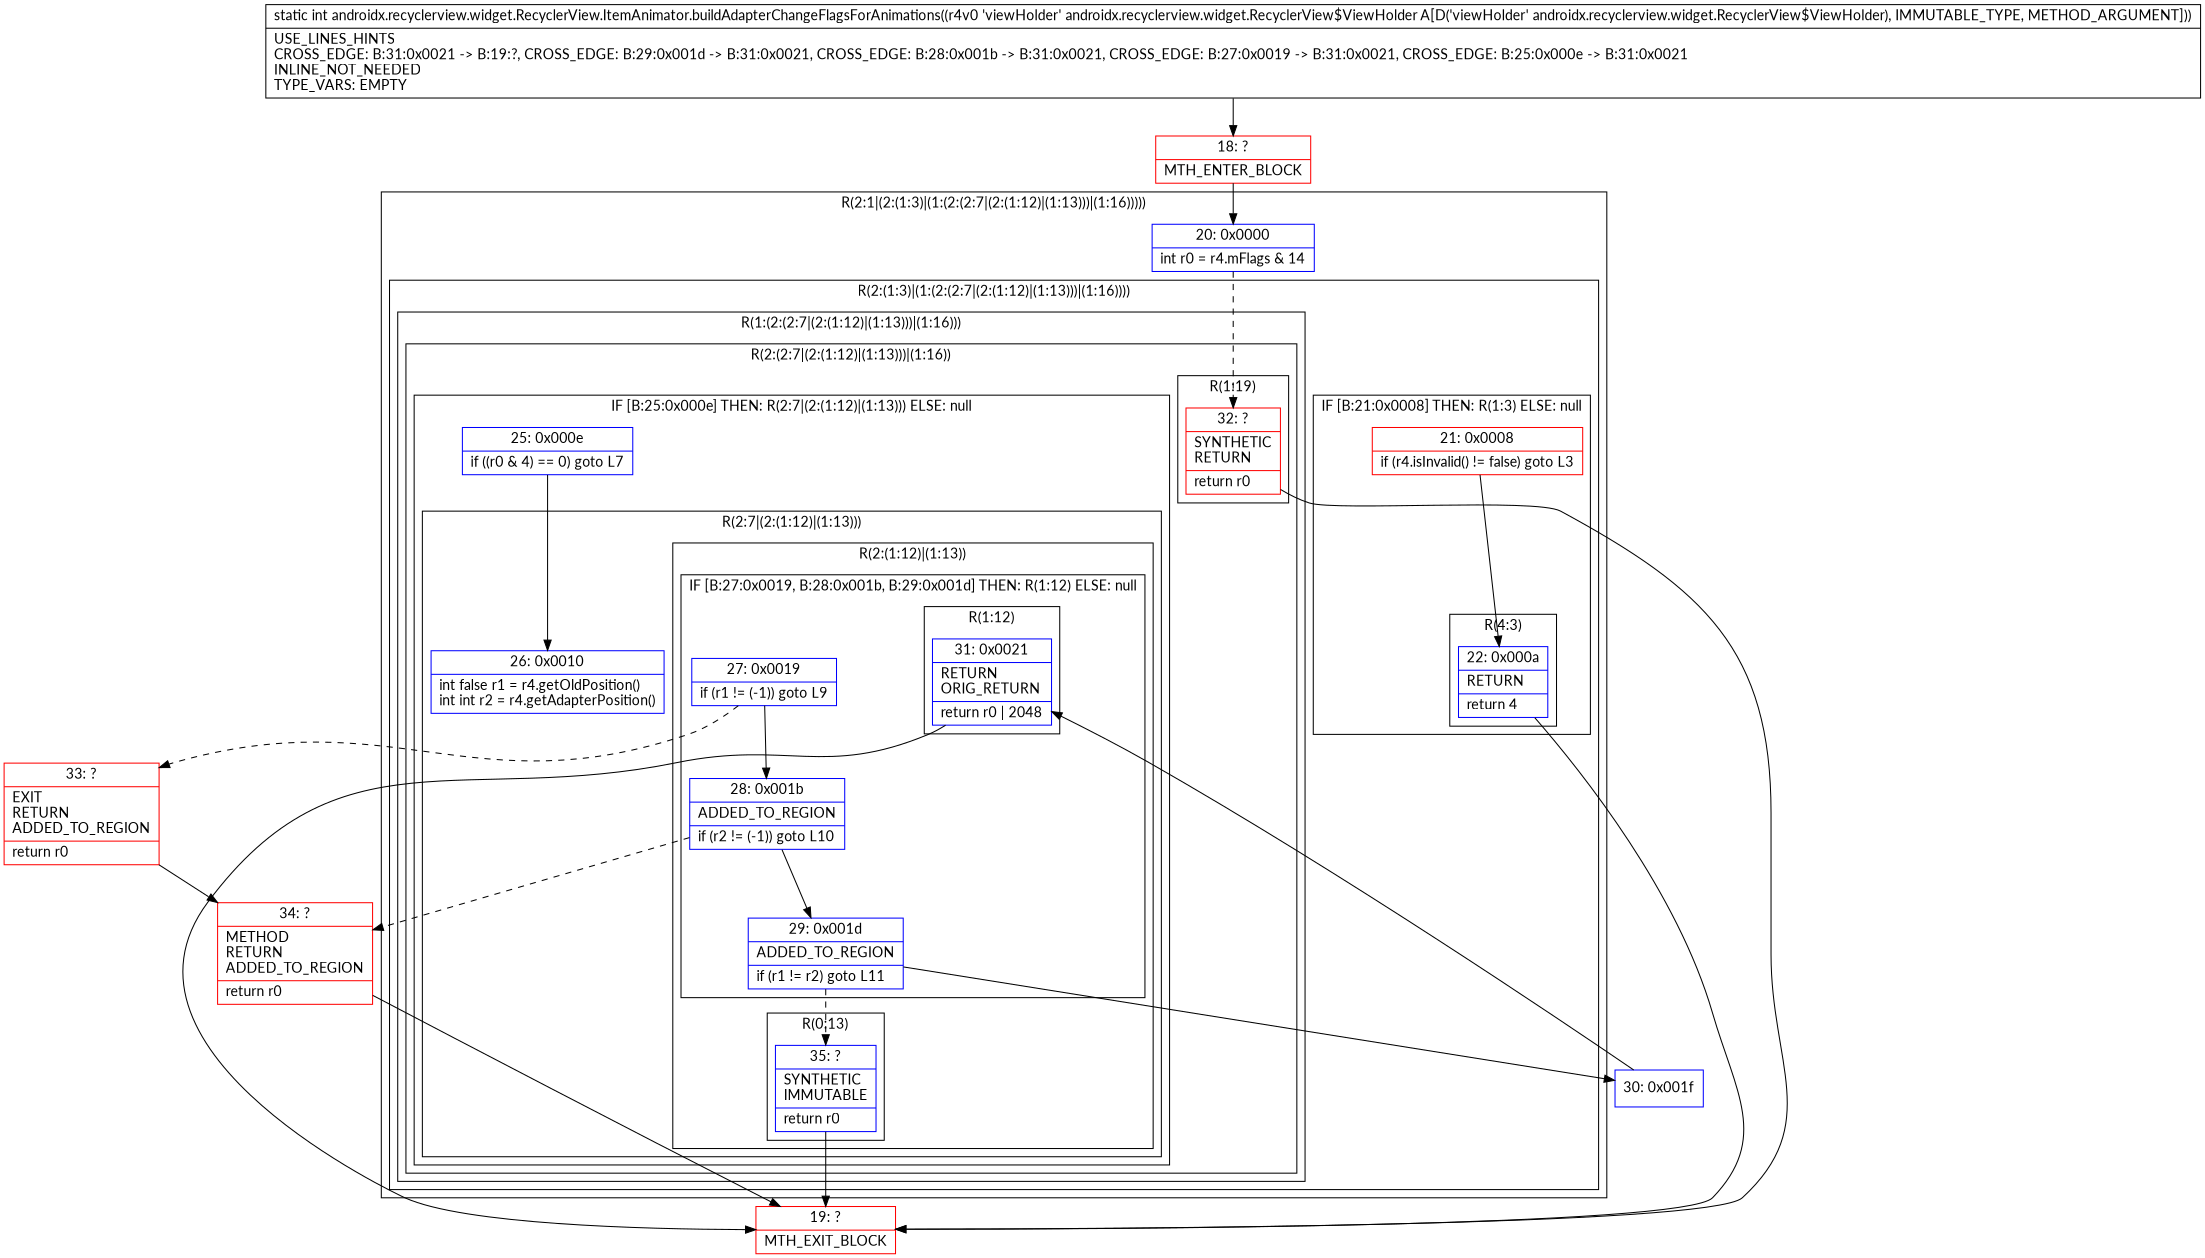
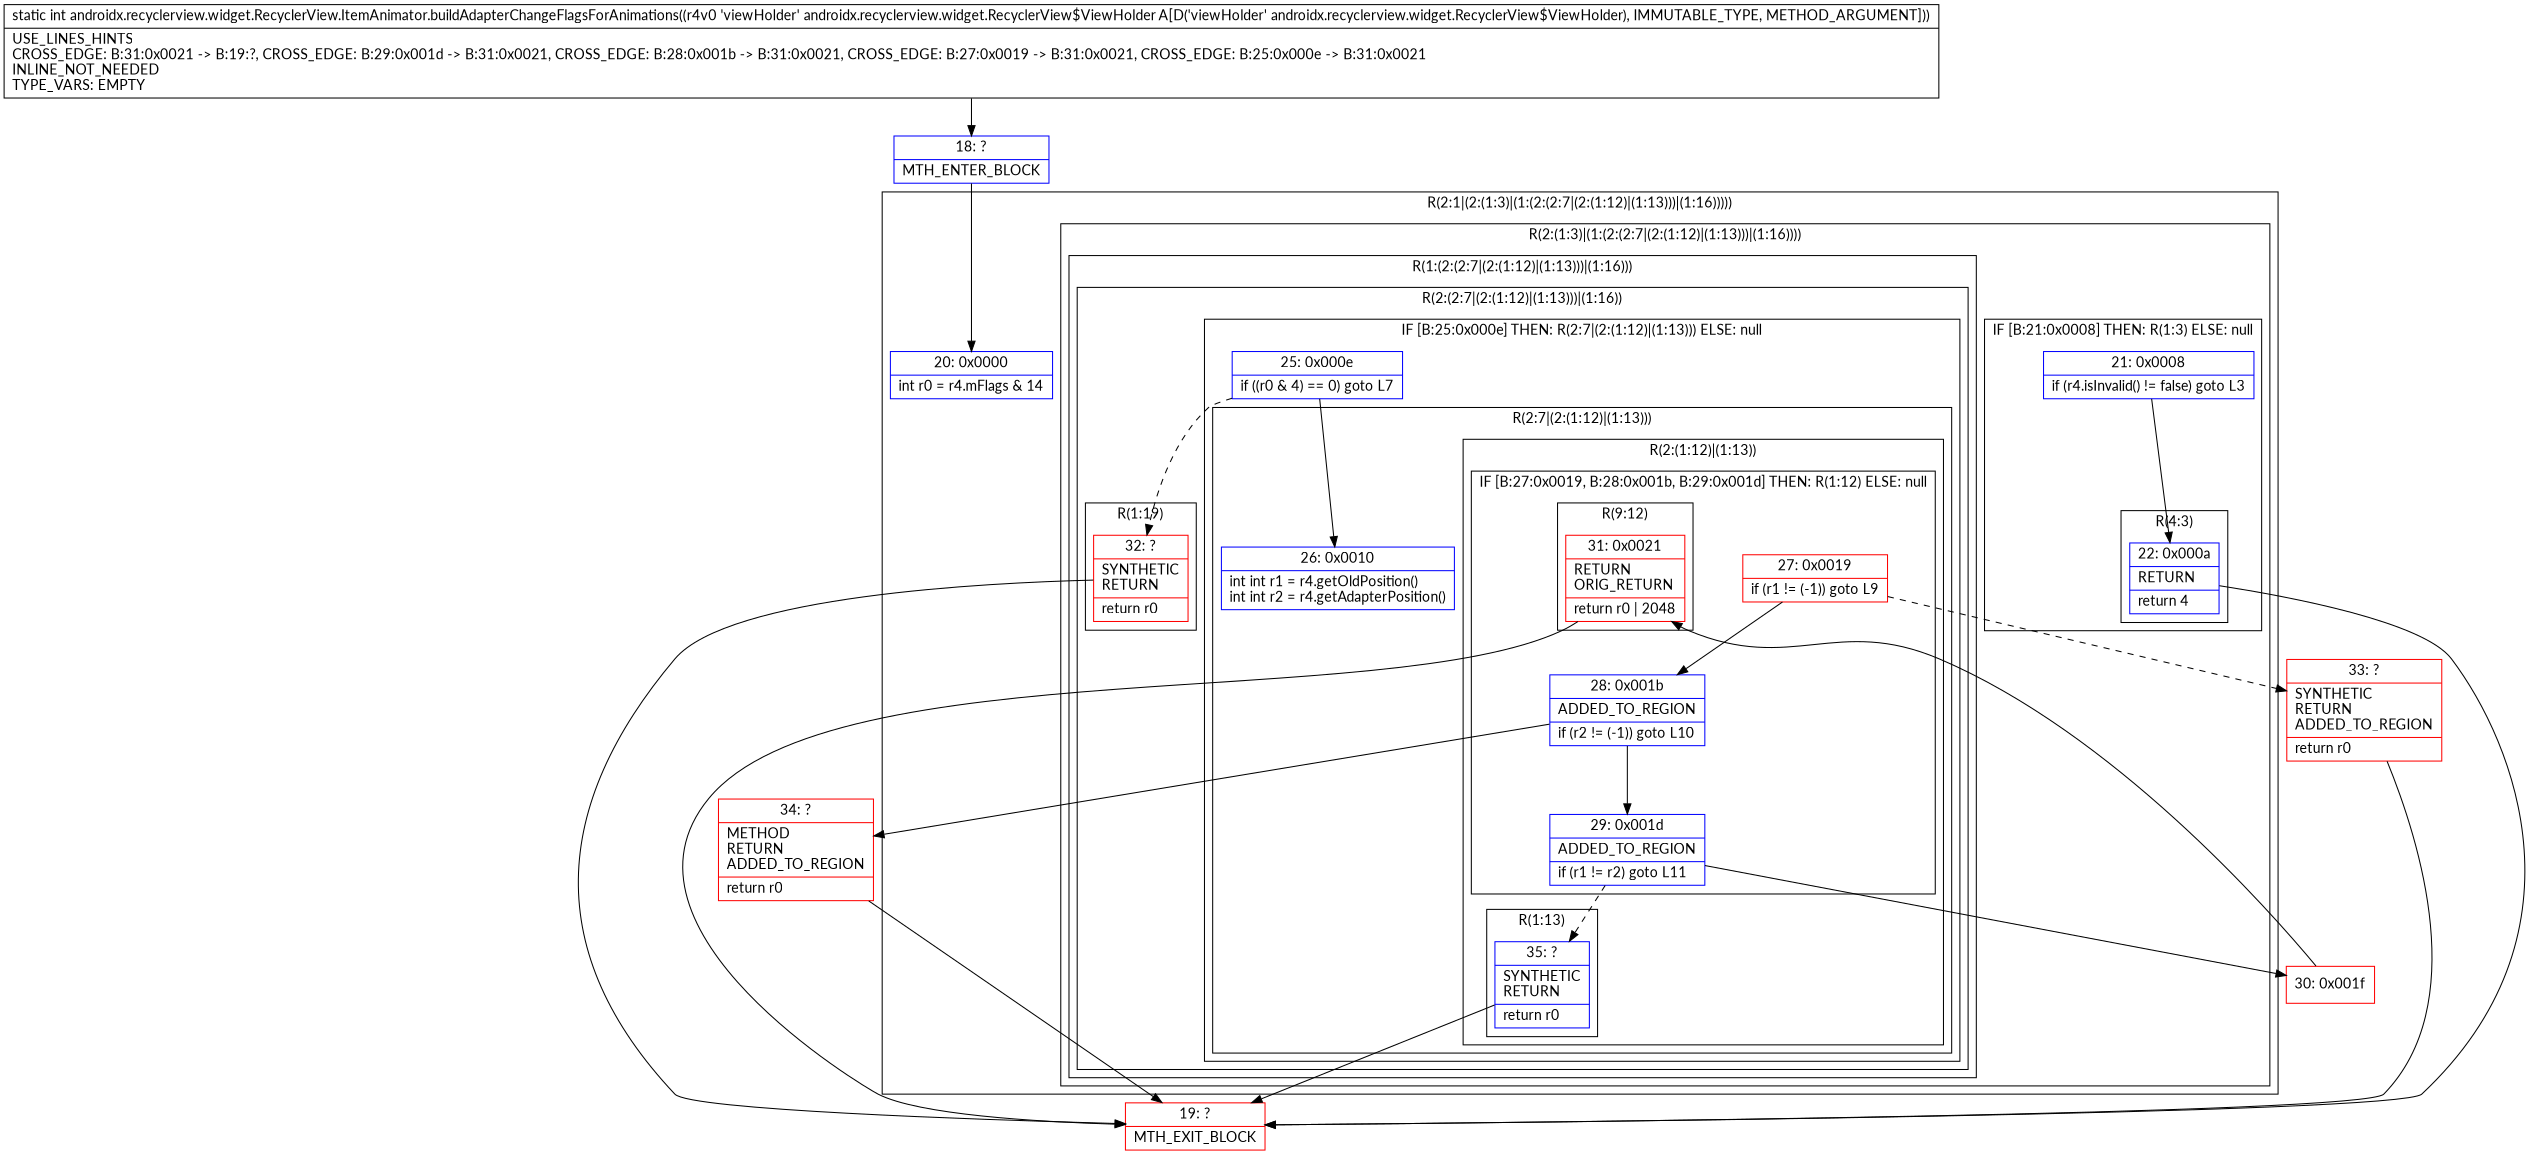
(1233, 160) -> (971, 160)
(1233, 335) -> (1176, 450)
(1477, 451) -> (2149, 375)
(992, 618) -> (1625, 515)
(764, 682) -> (1815, 578)
(992, 682) -> (1625, 578)
(540, 686) -> (1324, 582)
(28, 798) -> (2334, 694)
(184, 881) -> (2005, 1114)
(536, 882) -> (1234, 776)
(826, 1025) -> (1542, 921)
(1659, 1088) -> (2330, 985)
(826, 1096) -> (1532, 992)
